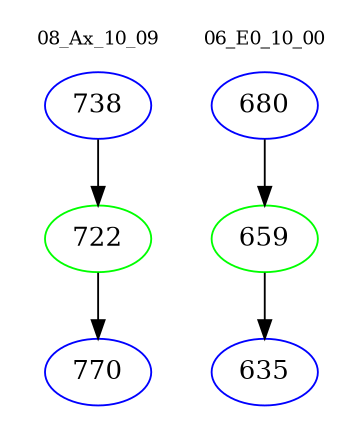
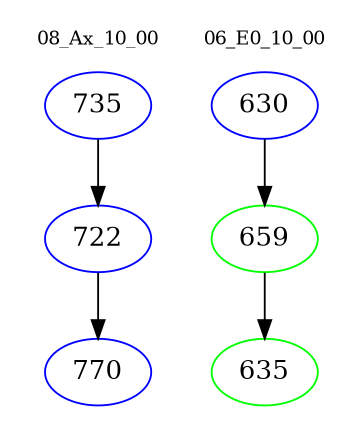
(98, 40) -> (98, 40)
(98, 106) -> (98, 106)
(265, 106) -> (265, 106)
(98, 239) -> (98, 239)
(265, 372) -> (265, 372)
